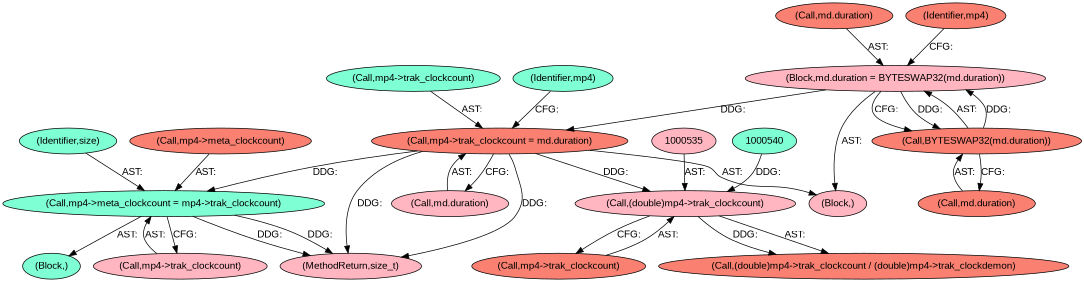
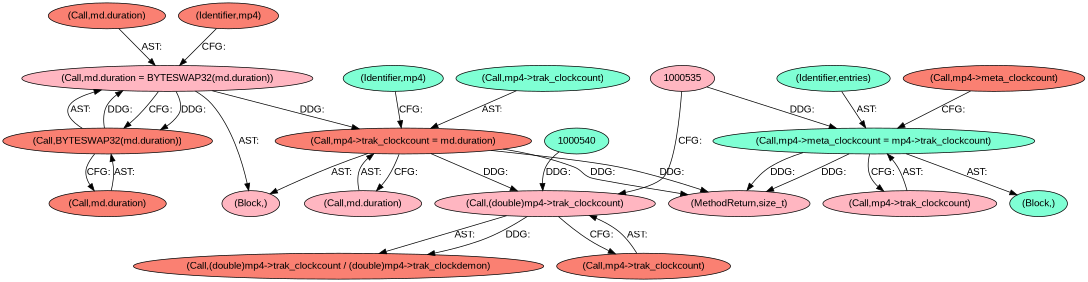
(895, 78) -> (167, 78)
(68, 141) -> (834, 78)
(315, 166) -> (768, 107)
(207, 172) -> (955, 110)
(696, 172) -> (691, 141)
